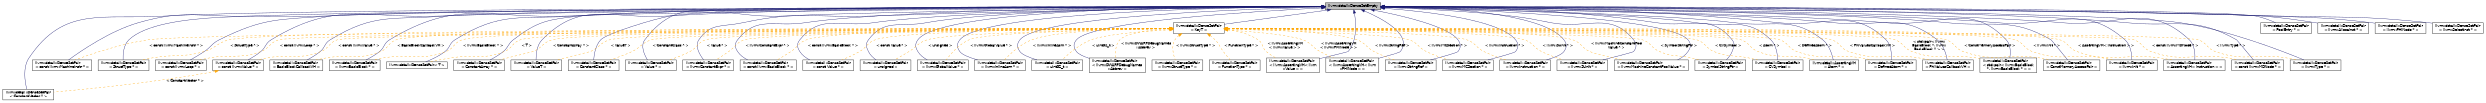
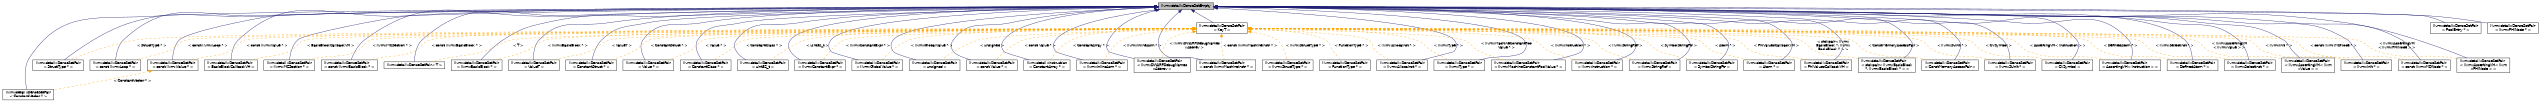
none -> (1743, 32)
none -> (1325, 33)
(479, 65) -> (1047, 65)
none -> (591, 65)
(1834, 65) -> (1769, 65)
